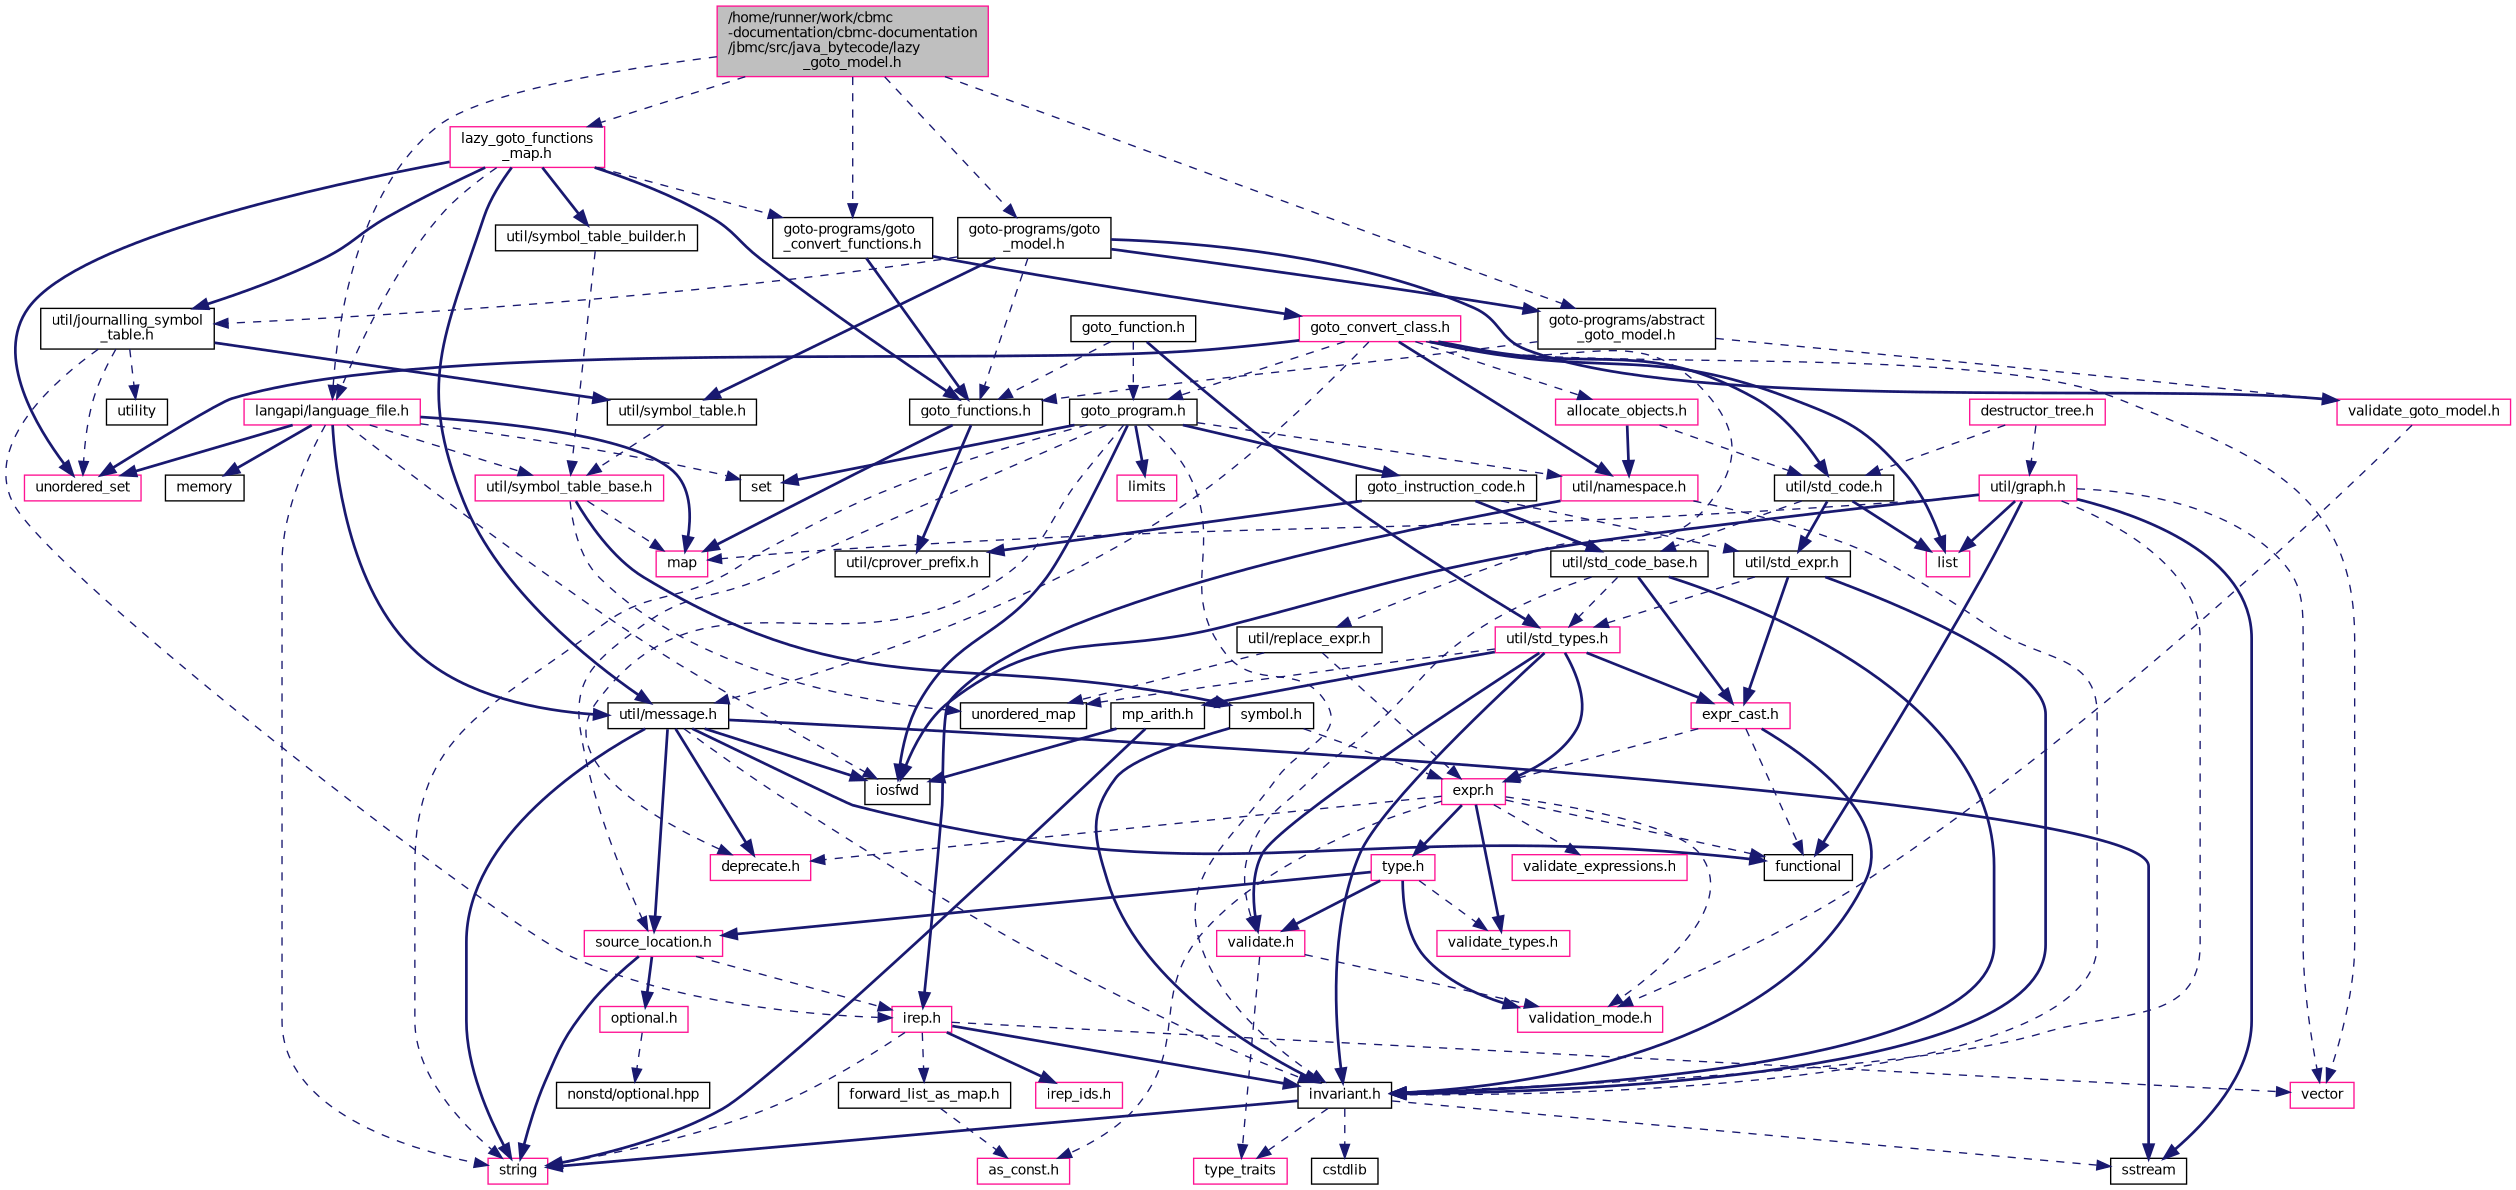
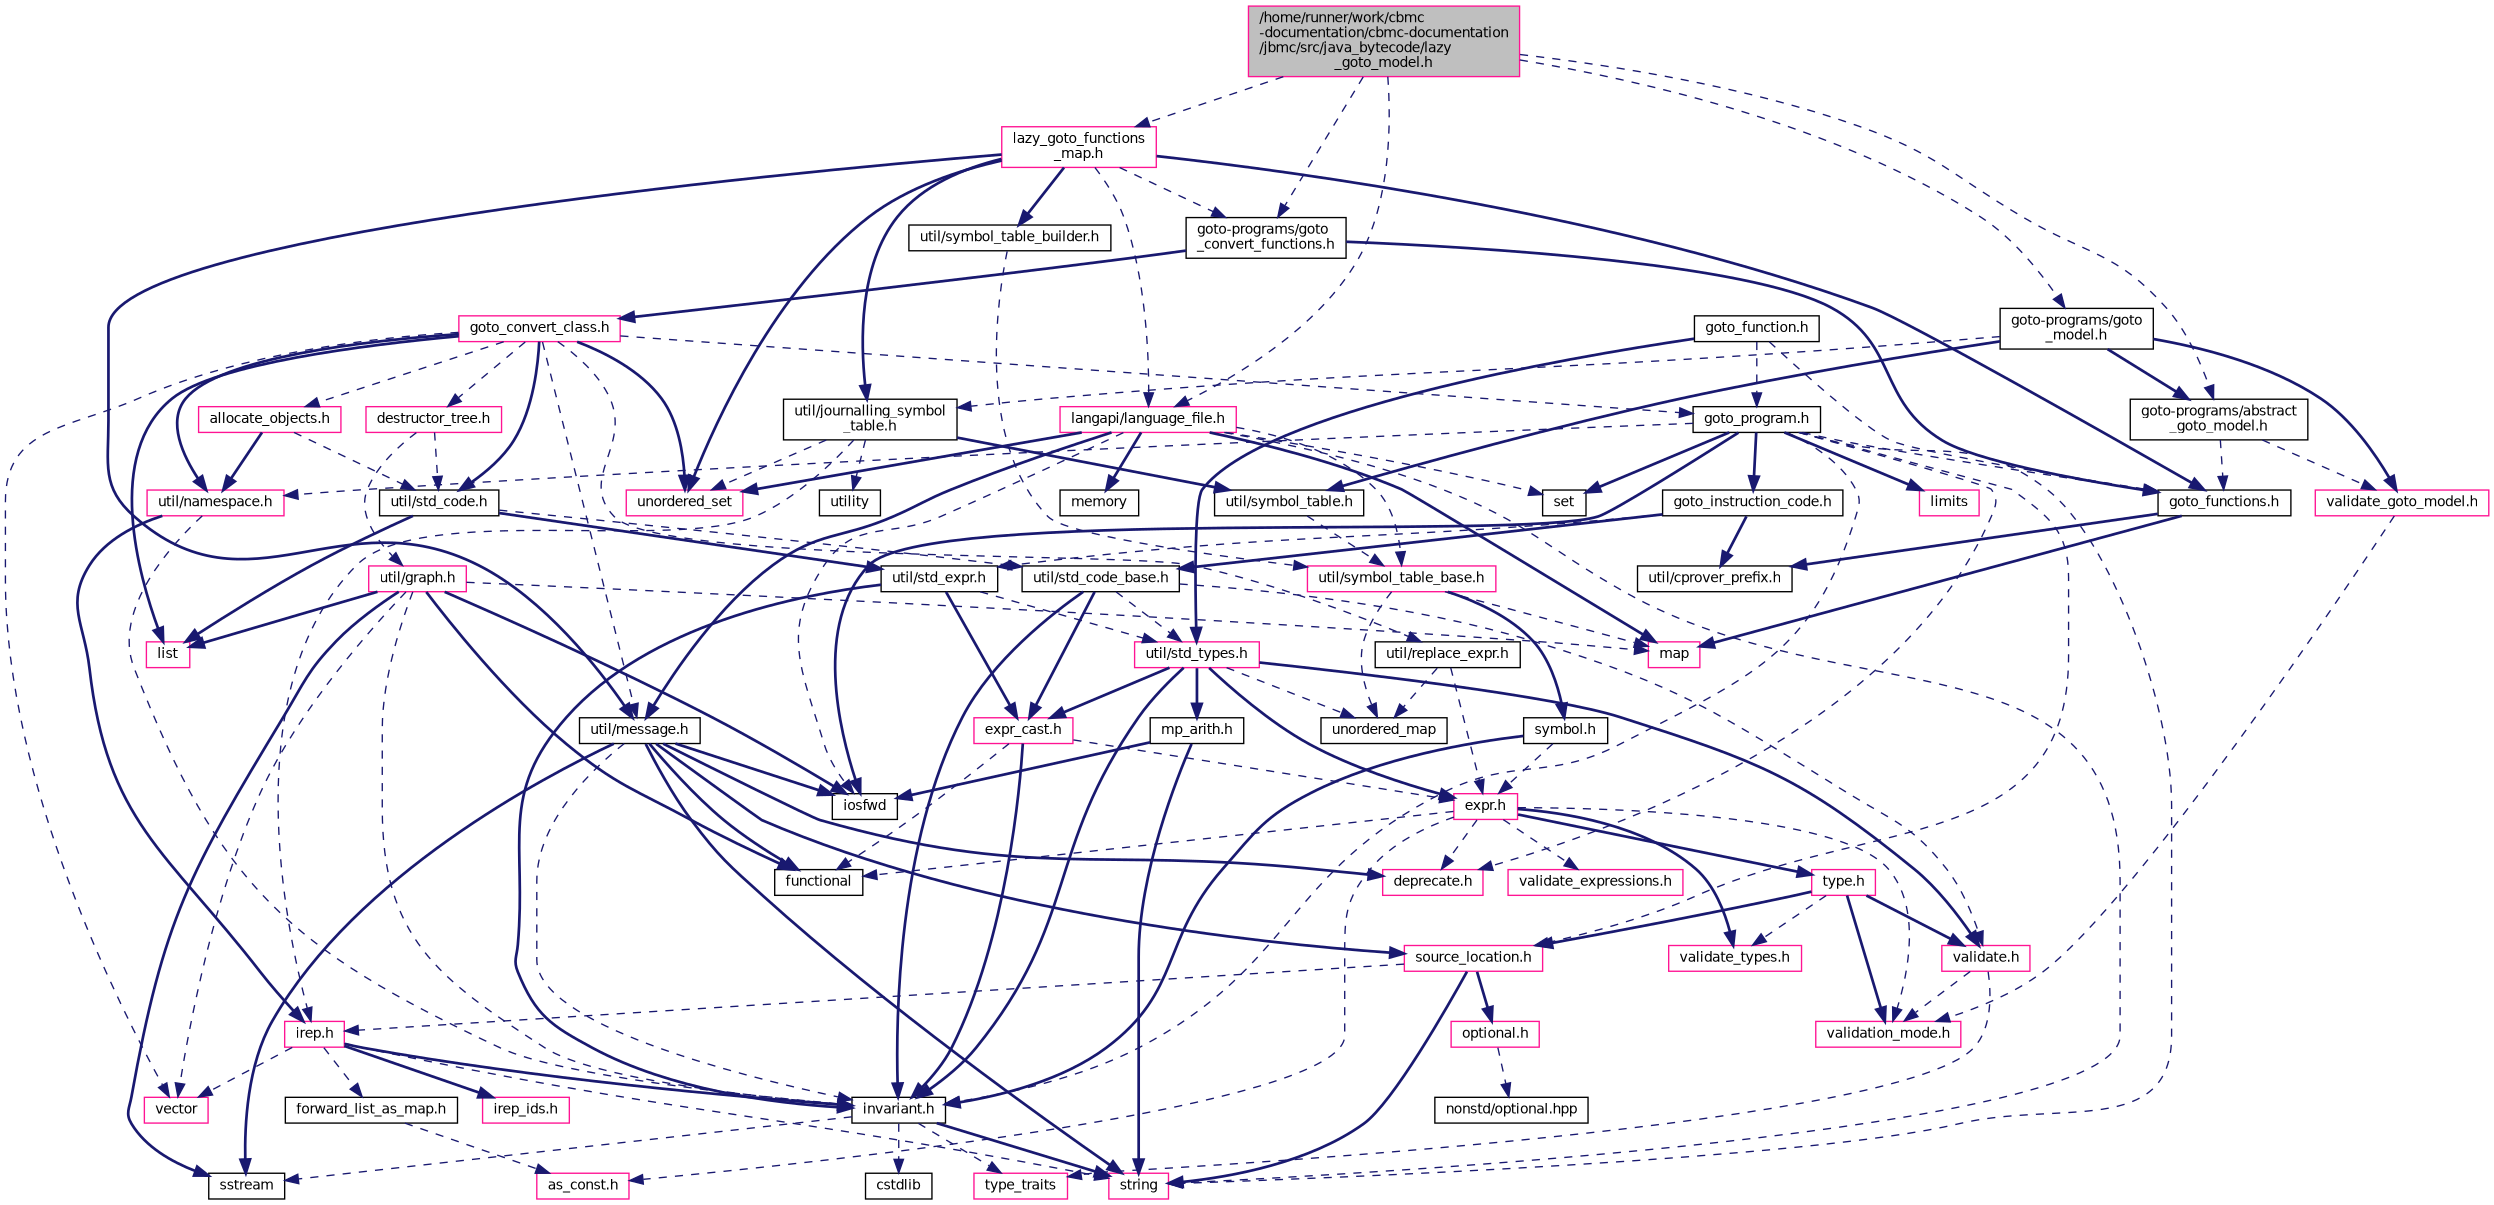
(1006, 322) -> (1973, 463)
none -> (492, 370)
